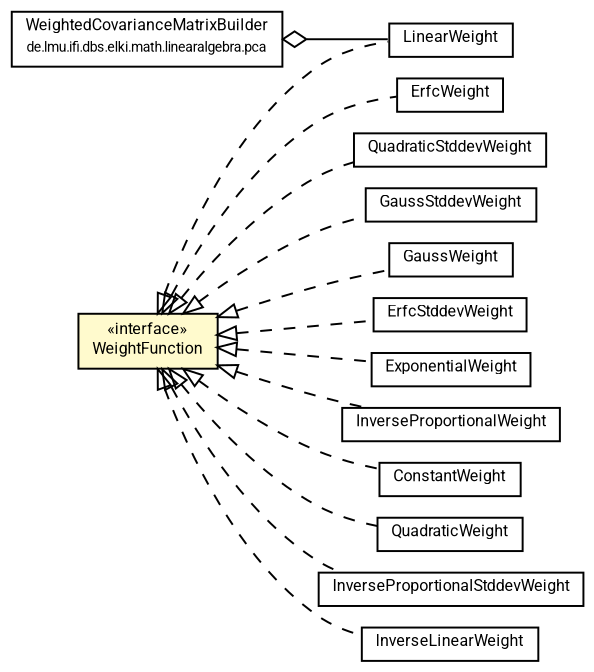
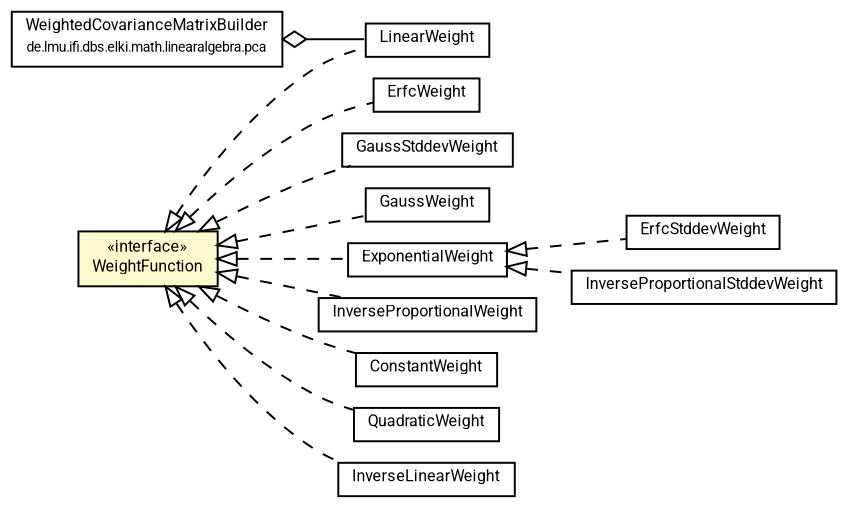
(450, 149) -> none
(305, 327) -> (576, 244)
(242, 492) -> (548, 271)
